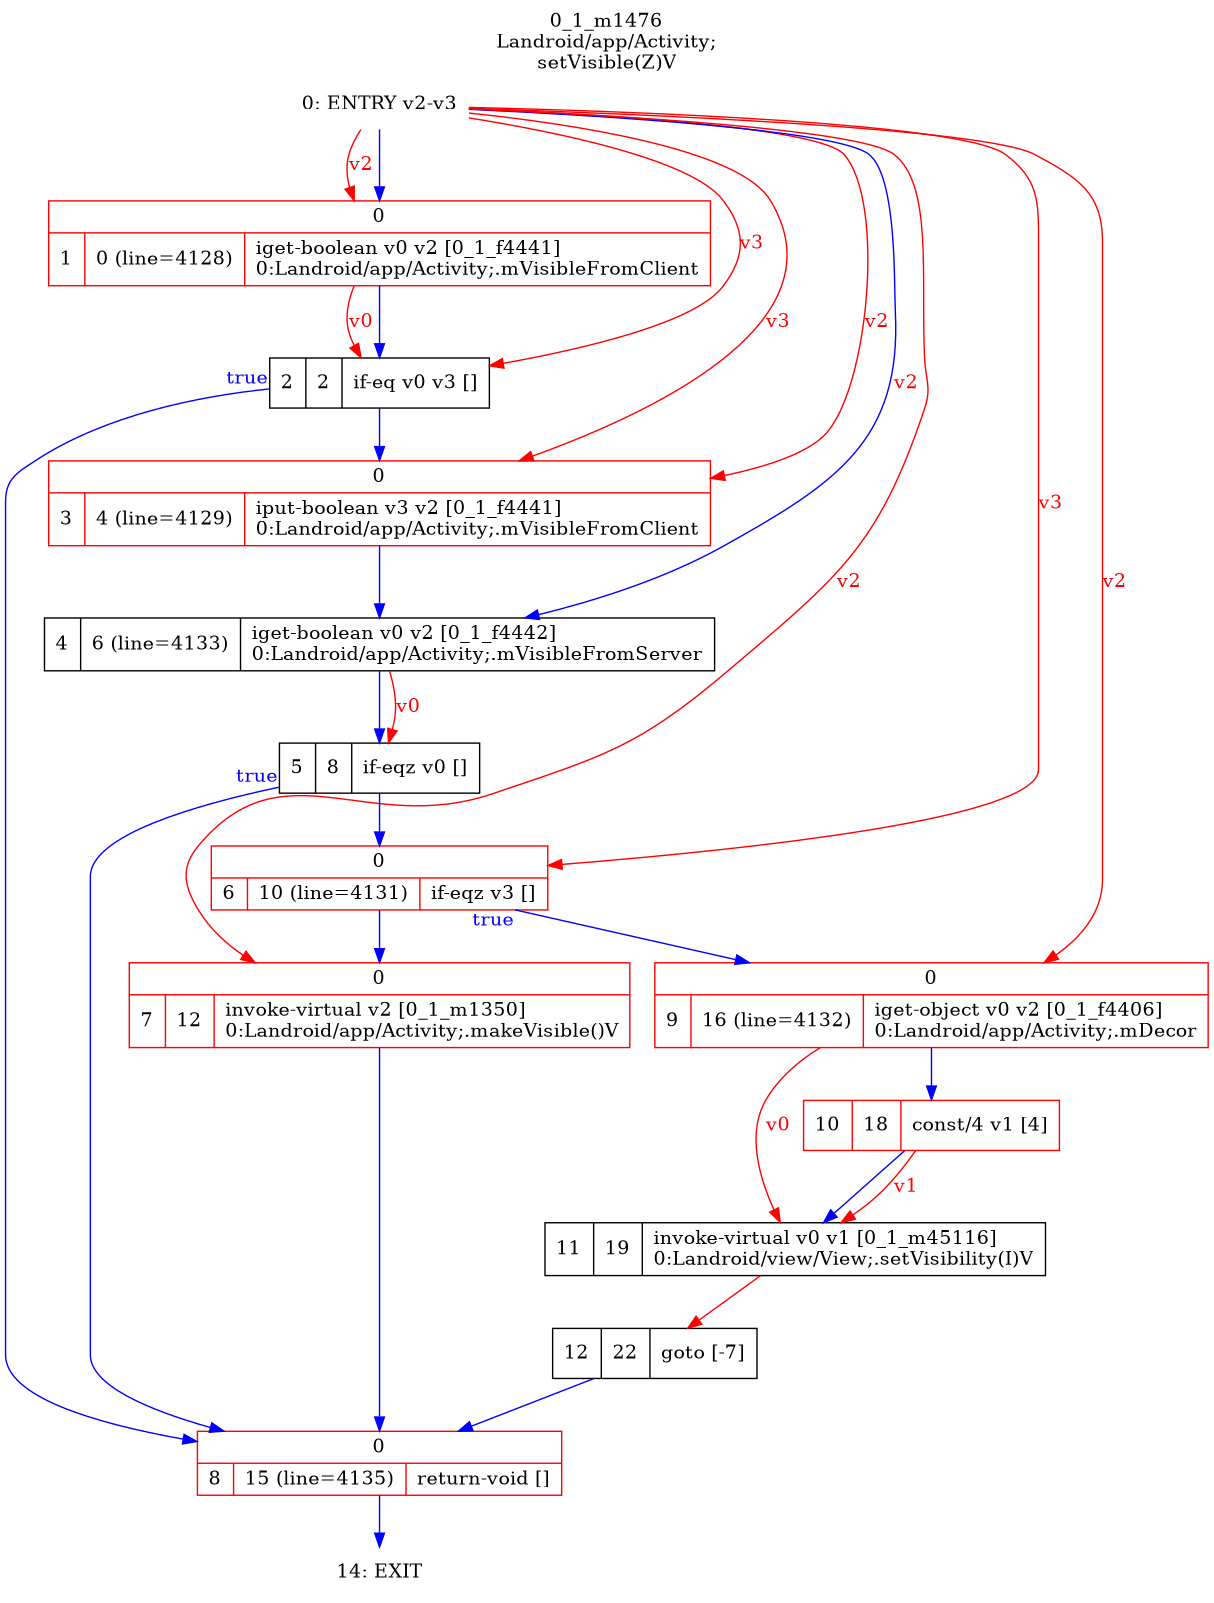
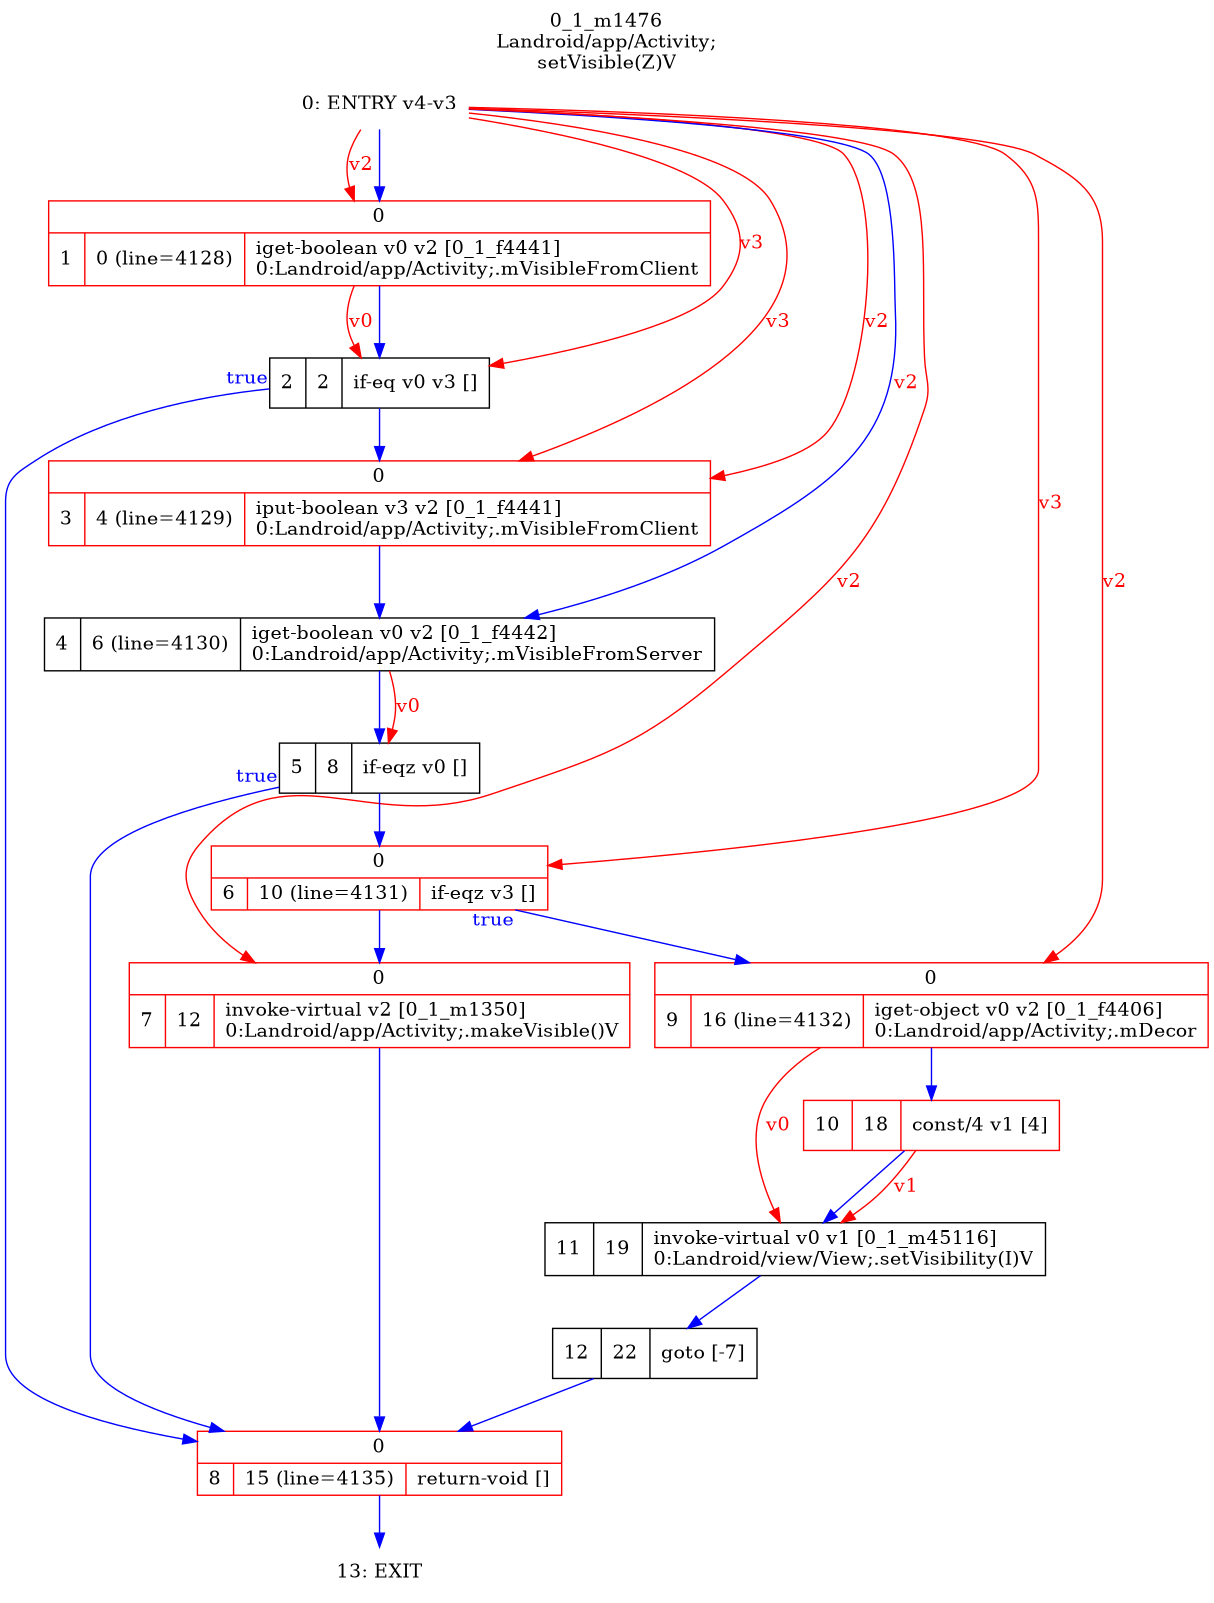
(380, 104) -> (380, 104)
(161, 644) -> (161, 644)
(730, 1298) -> (730, 1298)
(380, 1572) -> (380, 1572)
